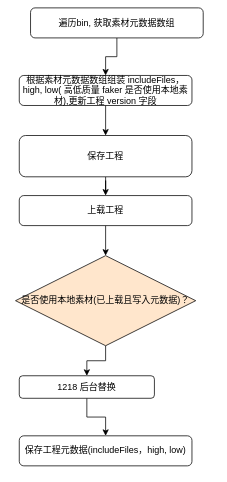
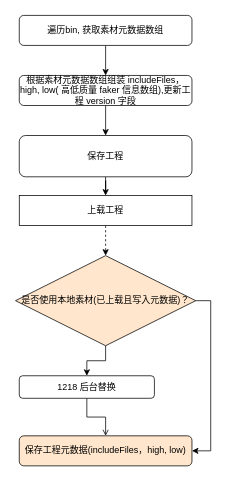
(117, 23) -> (105, 30)
(105, 90) -> (105, 90)
(105, 210) -> (105, 210)
(105, 237) -> (105, 237)
none -> (210, 374)
(105, 430) -> (105, 430)
(105, 450) -> (105, 450)
